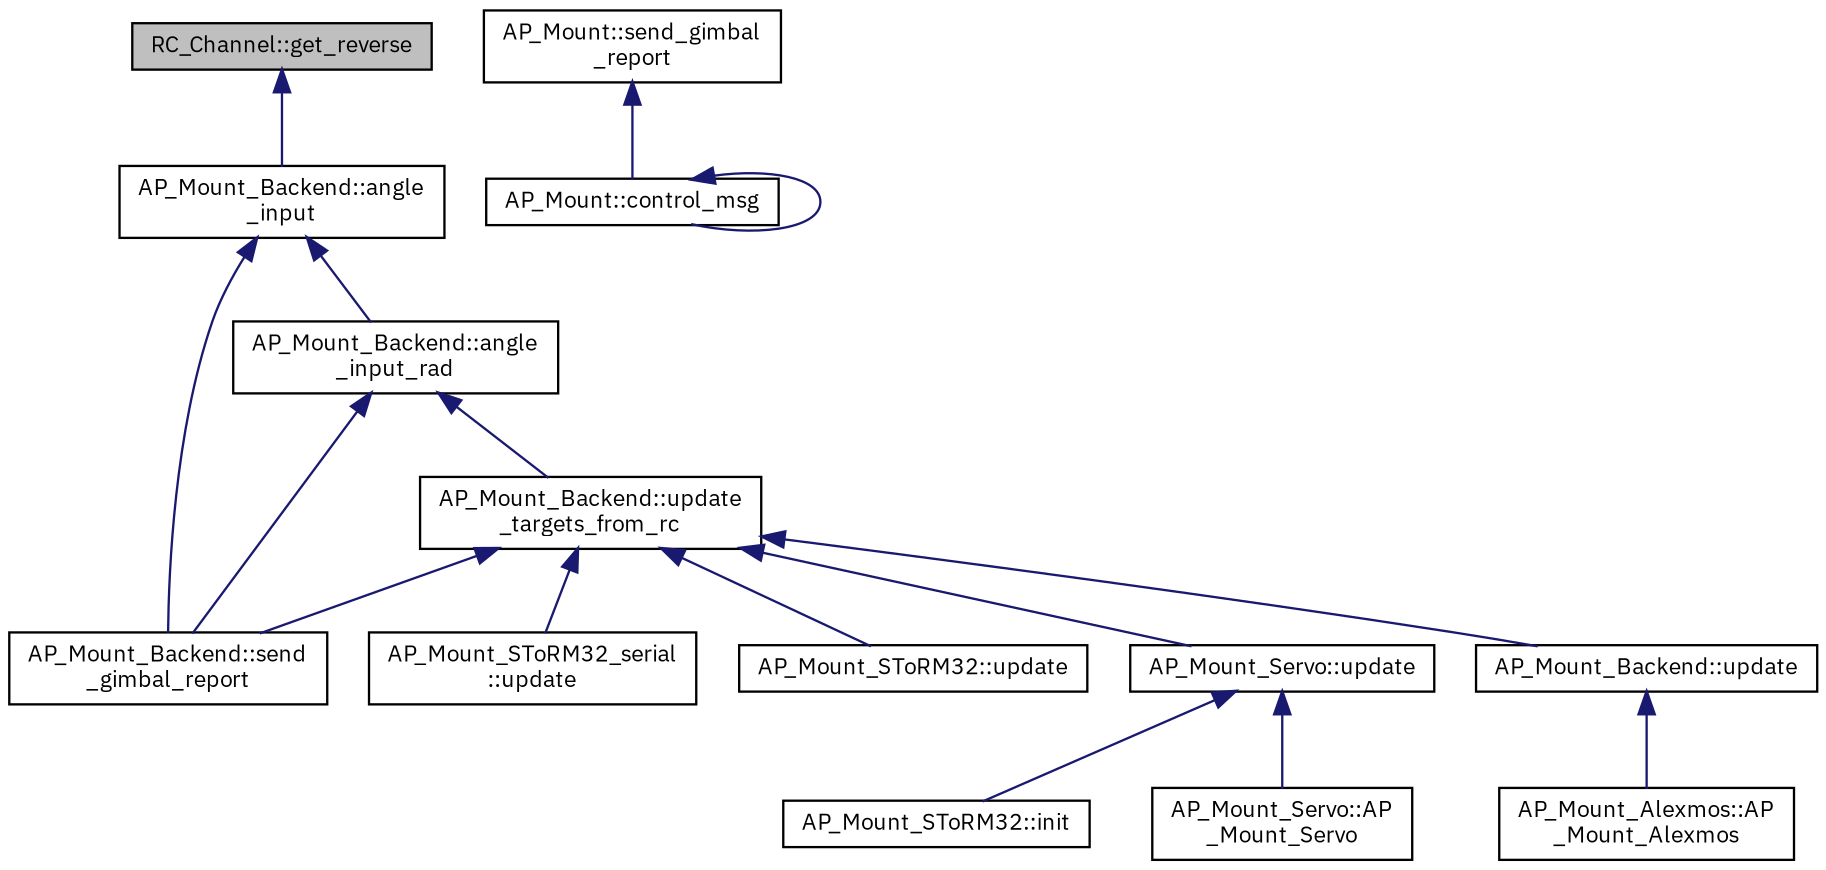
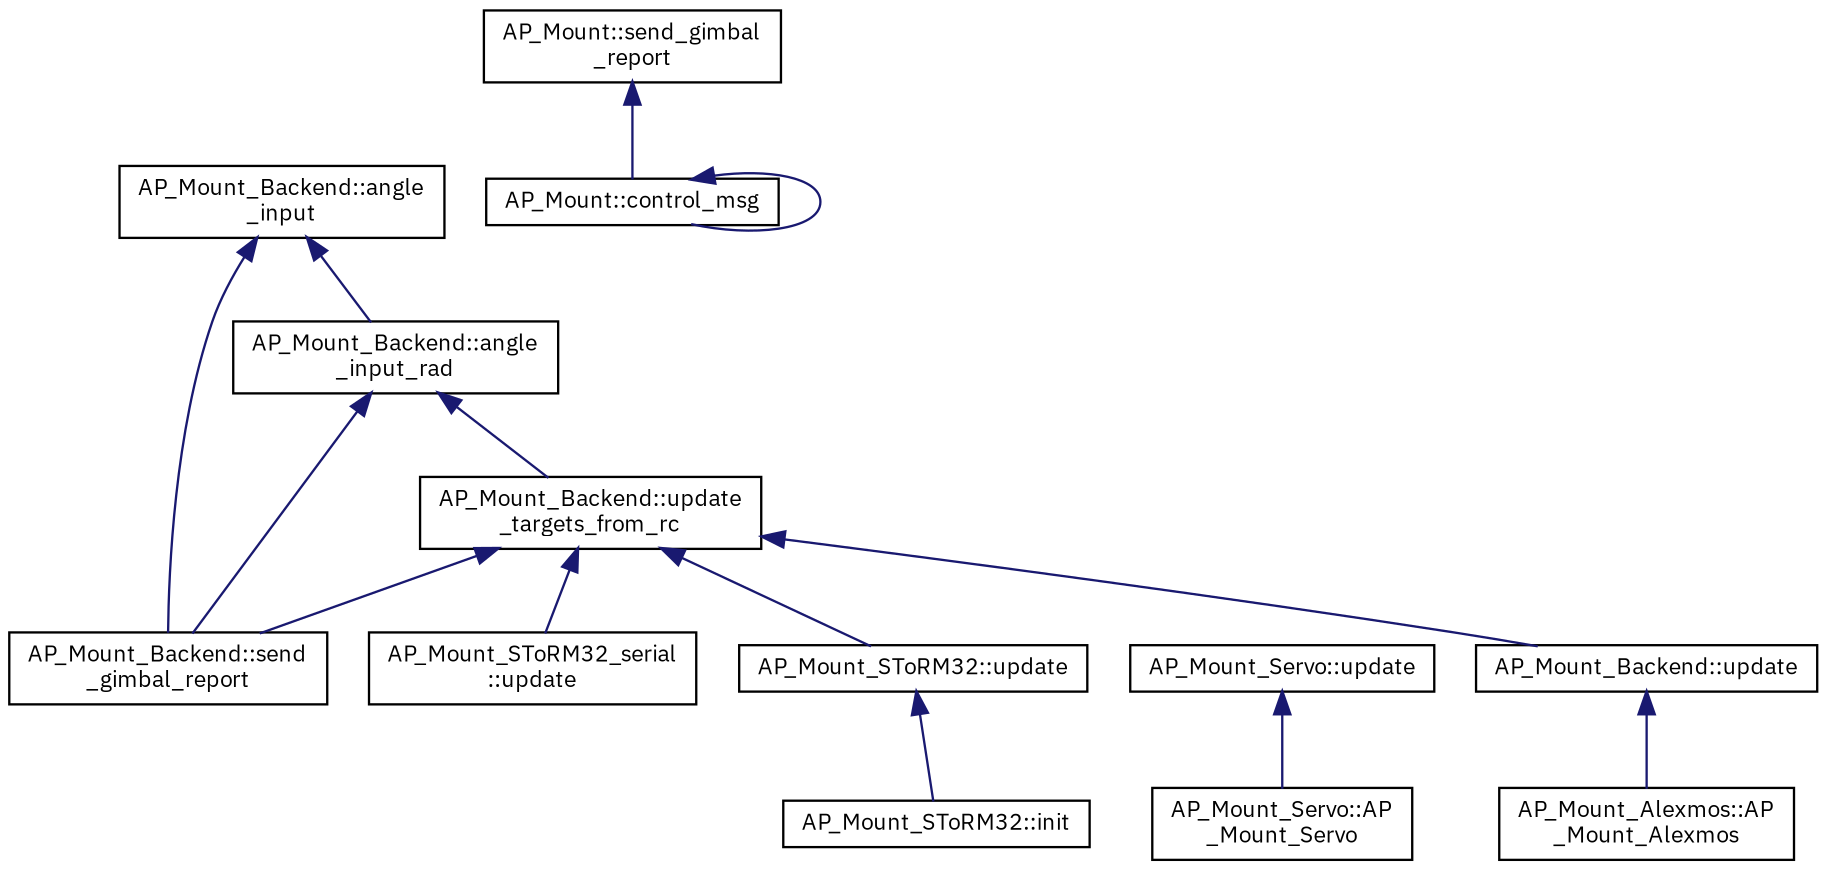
(282, 46) -> none
(977, 600) -> none
(1099, 751) -> (927, 758)
